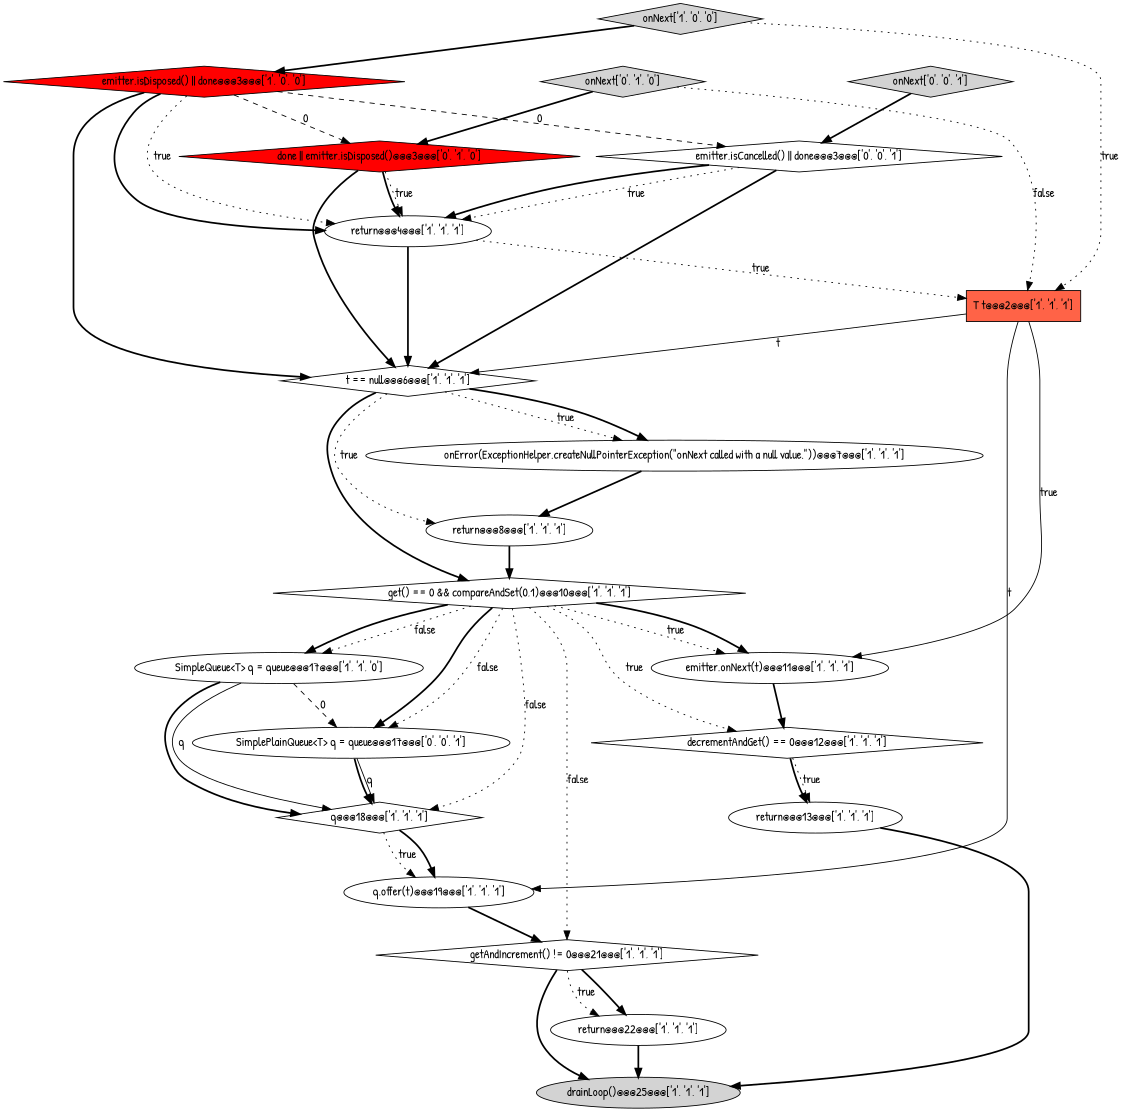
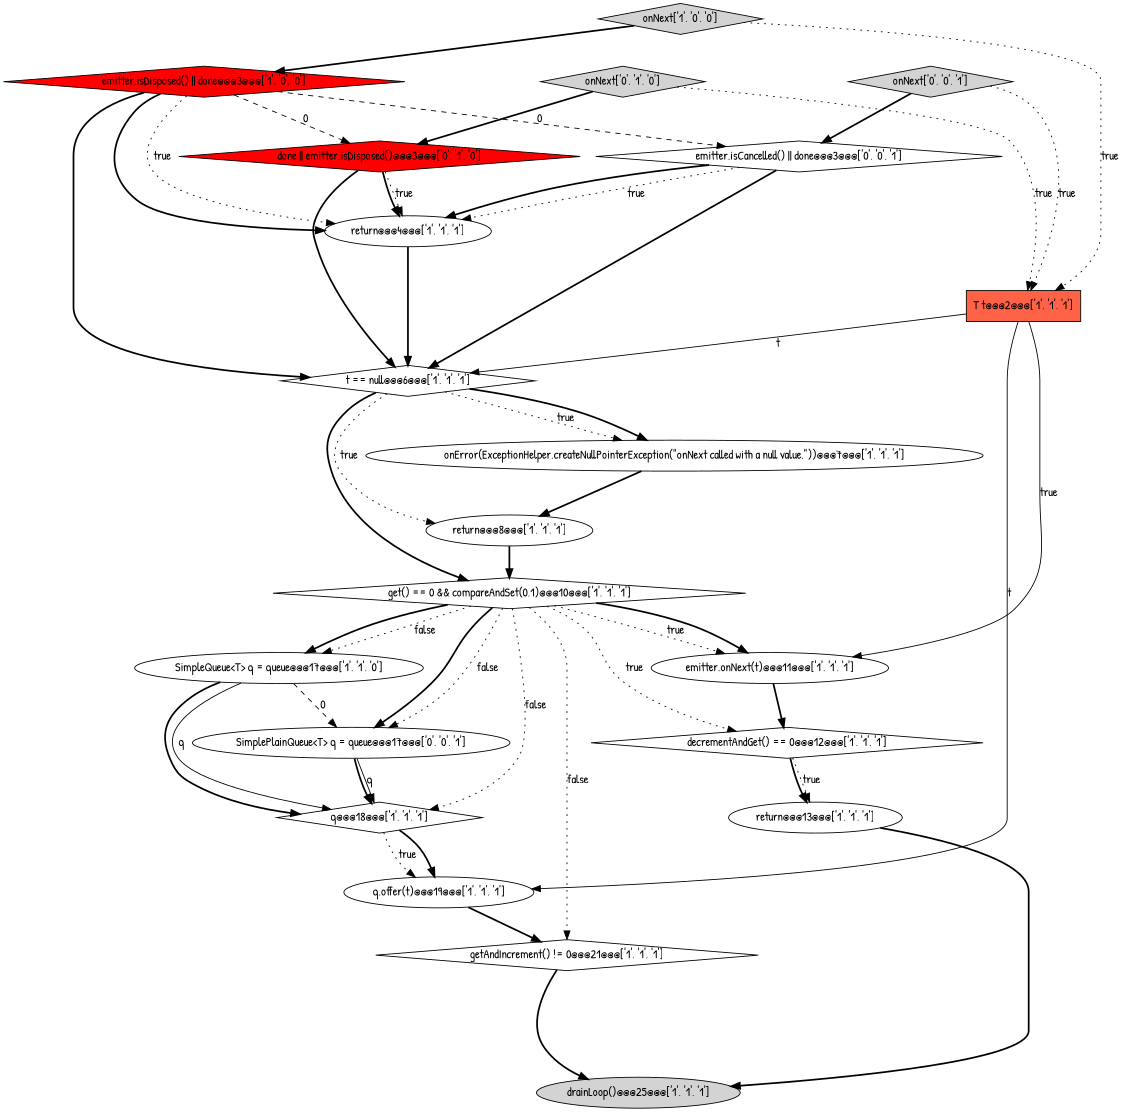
(1044, 194) -> (1044, 194)
(717, 269) -> (1058, 169)
(638, 1030) -> none
